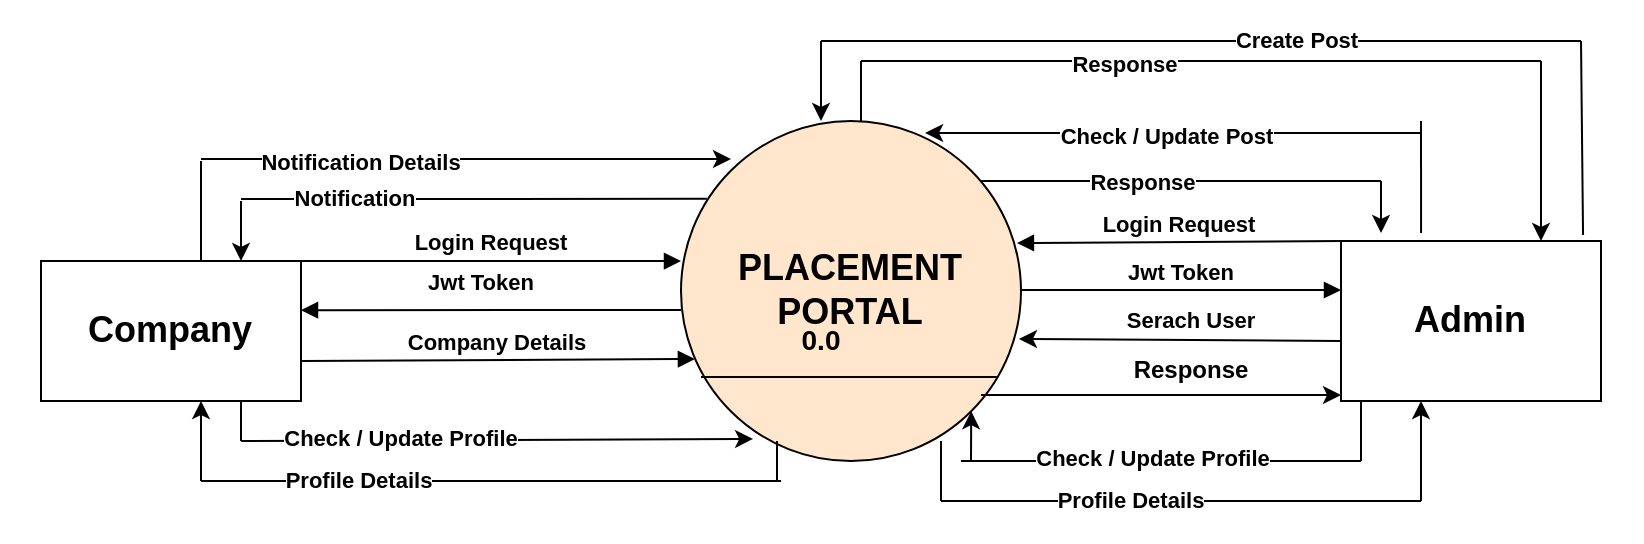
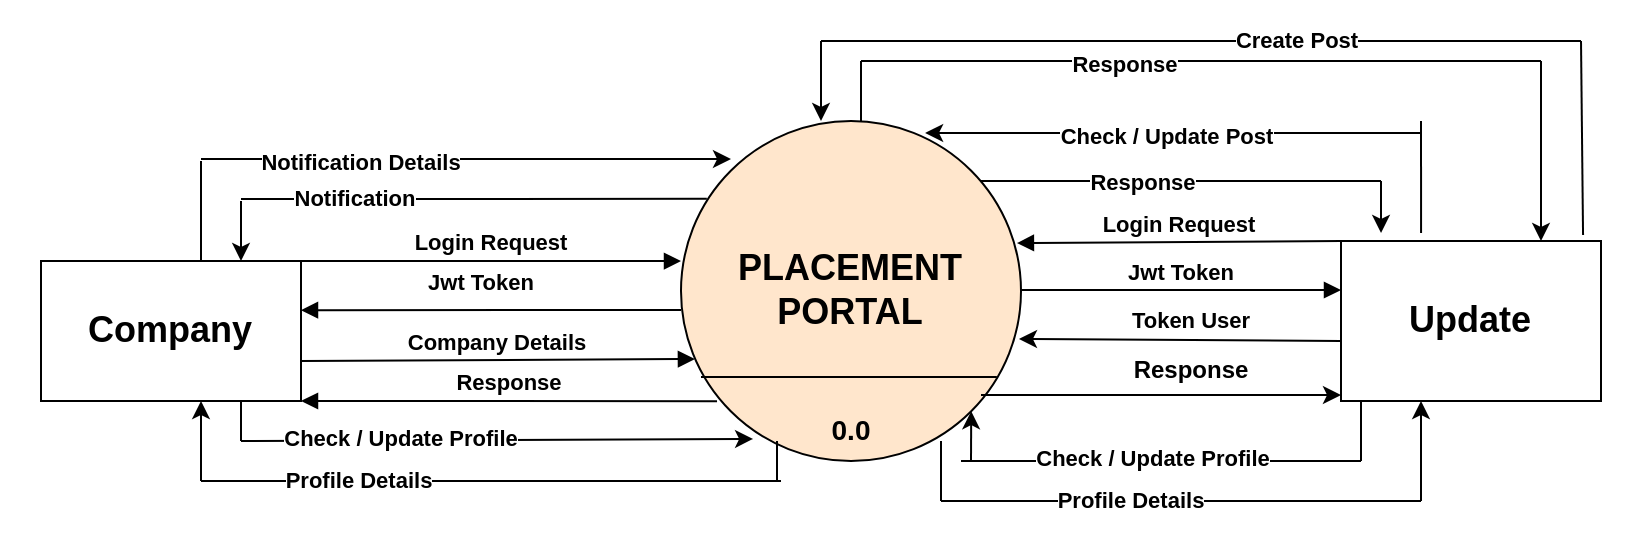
(1192, 321) -> (1192, 321)
(1471, 321) -> (1471, 321)
(821, 341) -> (851, 431)
none -> (518, 401)
